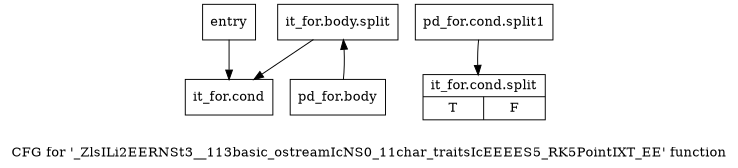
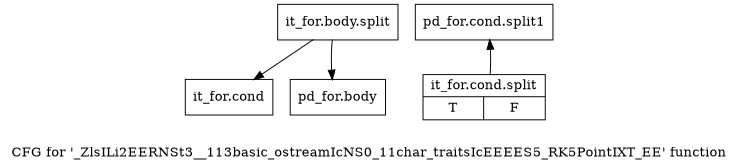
(229, 22) -> none
(478, 53) -> (491, 62)
(344, 65) -> (331, 55)
